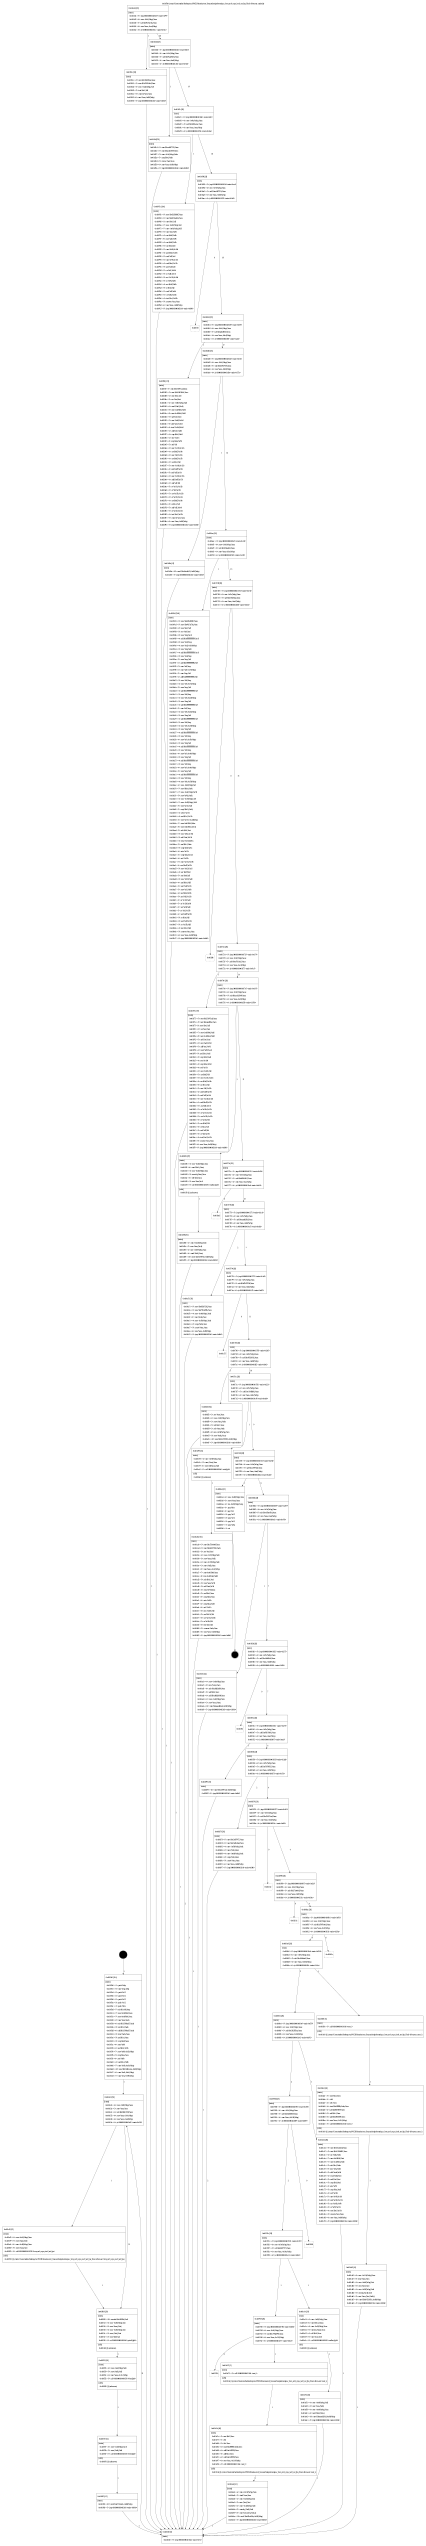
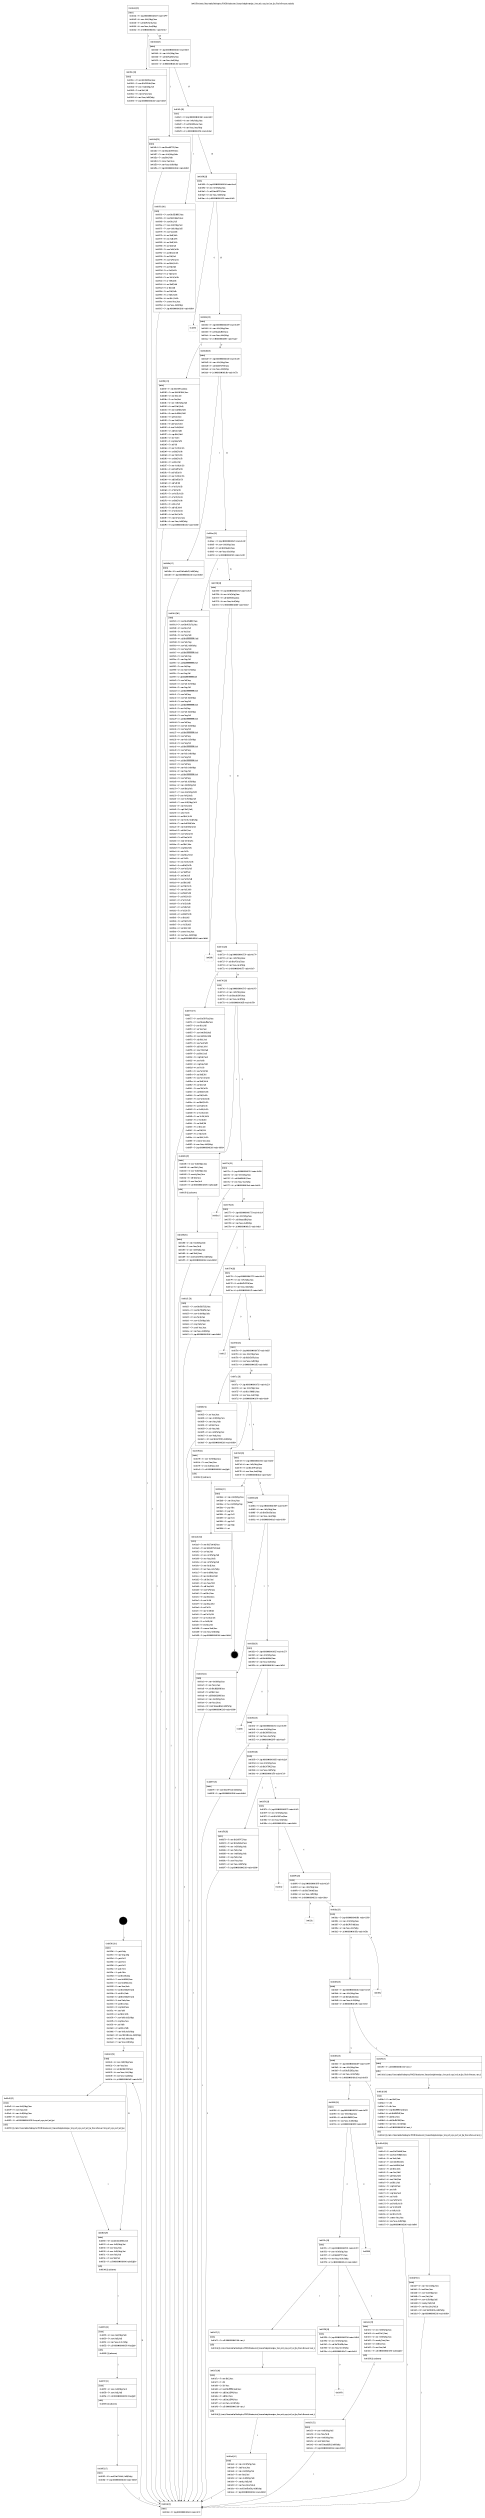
(274, 2353) -> (300, 2297)
